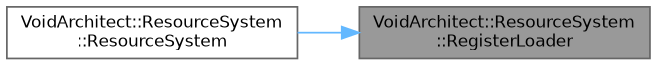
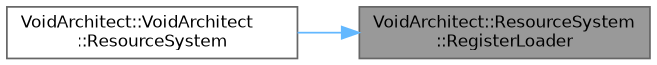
(152, 33) -> (152, 33)
